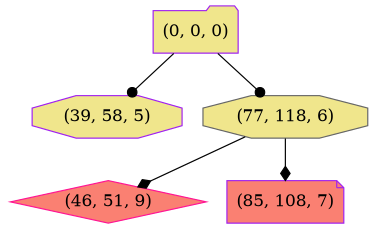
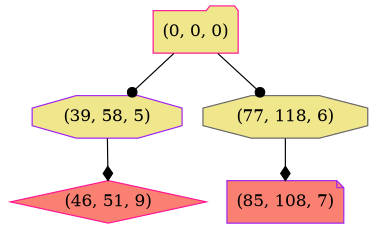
(196, 32) -> (196, 32)
(198, 159) -> (108, 152)
